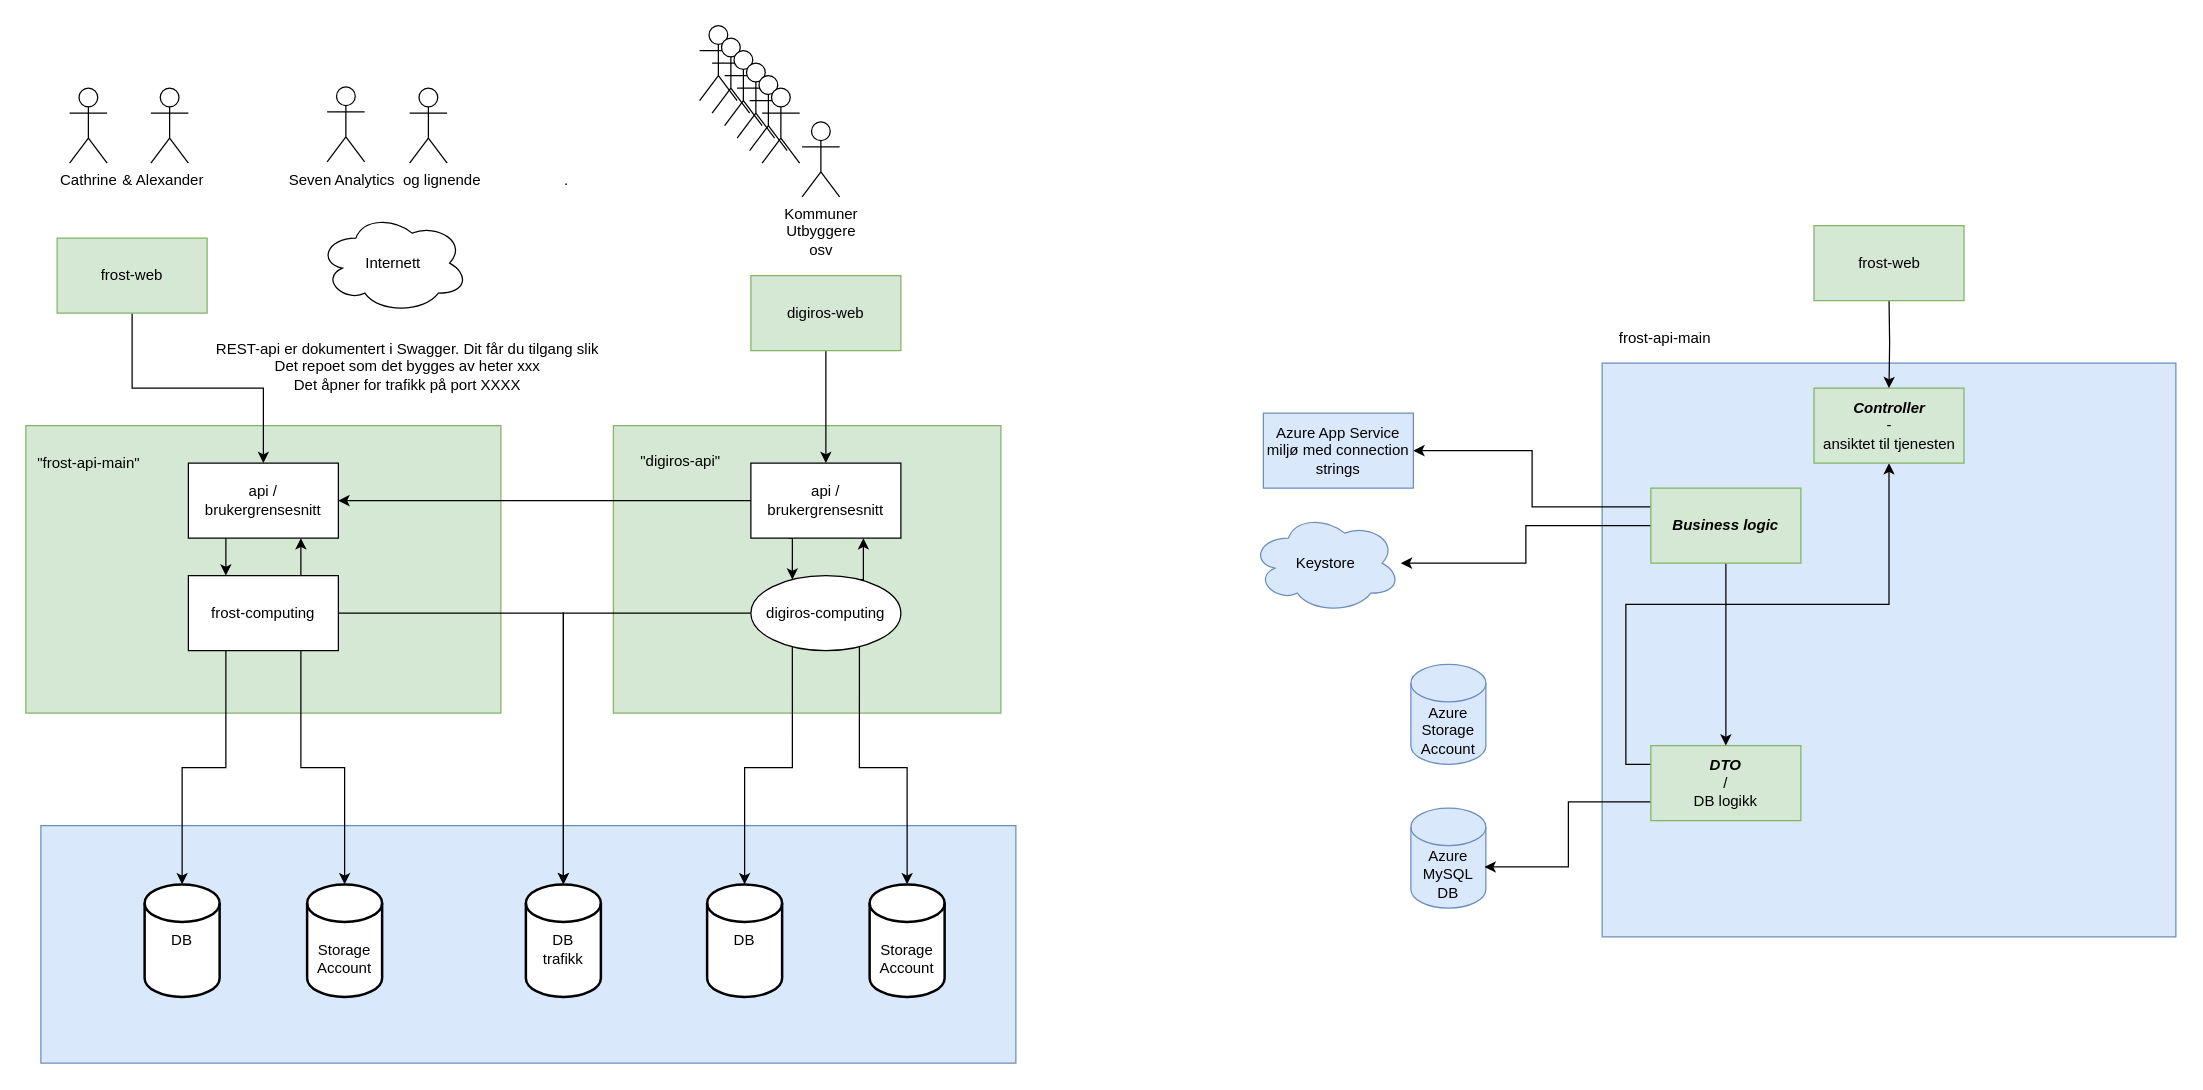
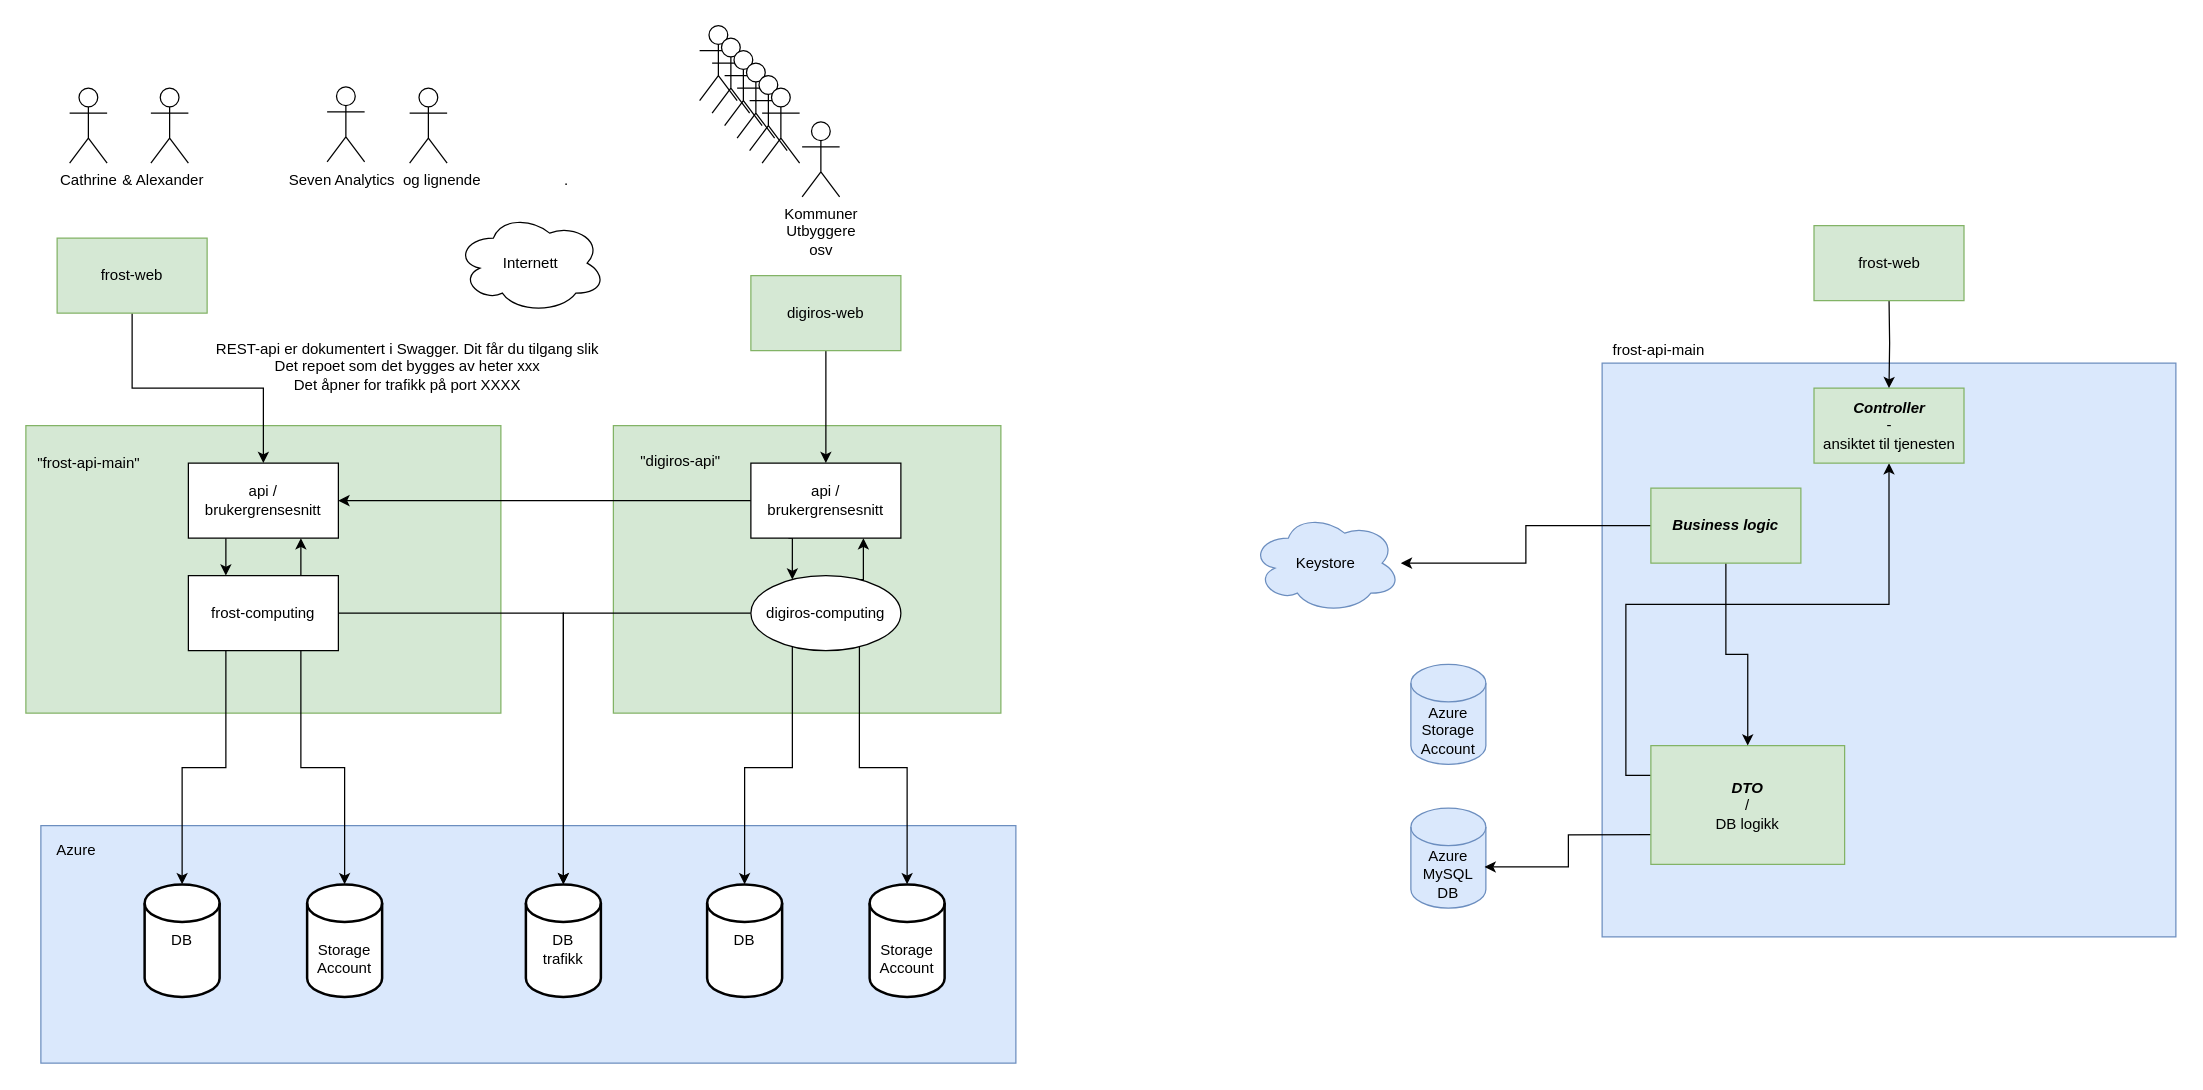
(393, 263) -> (531, 263)
(1664, 338) -> (1658, 351)
(1338, 451) -> none
(1532, 483) -> none
(1726, 783) -> (1748, 805)
none -> (76, 851)
